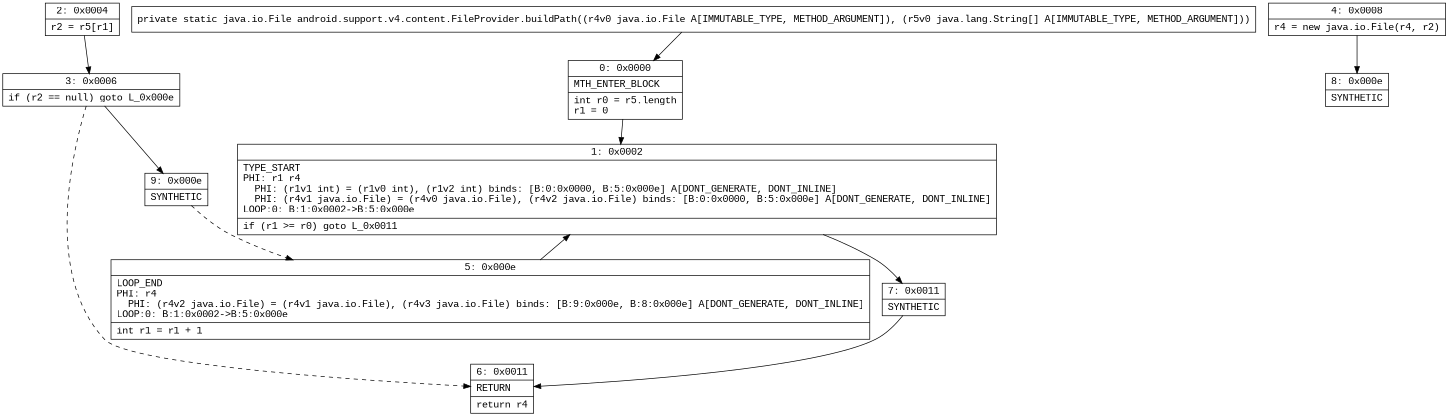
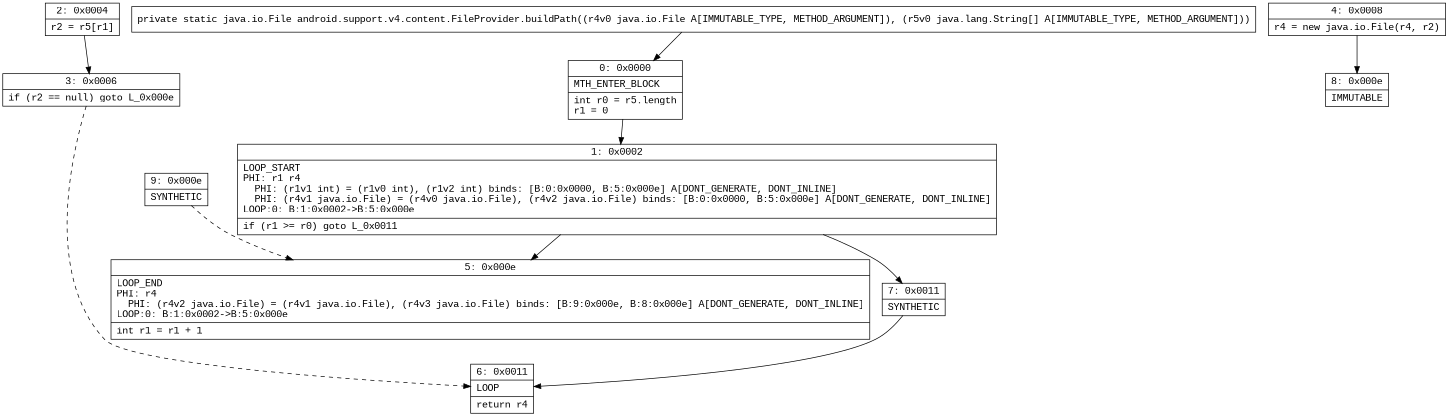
(1357, 98) -> (1357, 98)
(132, 137) -> none
(272, 168) -> (272, 168)
(552, 250) -> (549, 245)
(494, 388) -> (488, 388)
